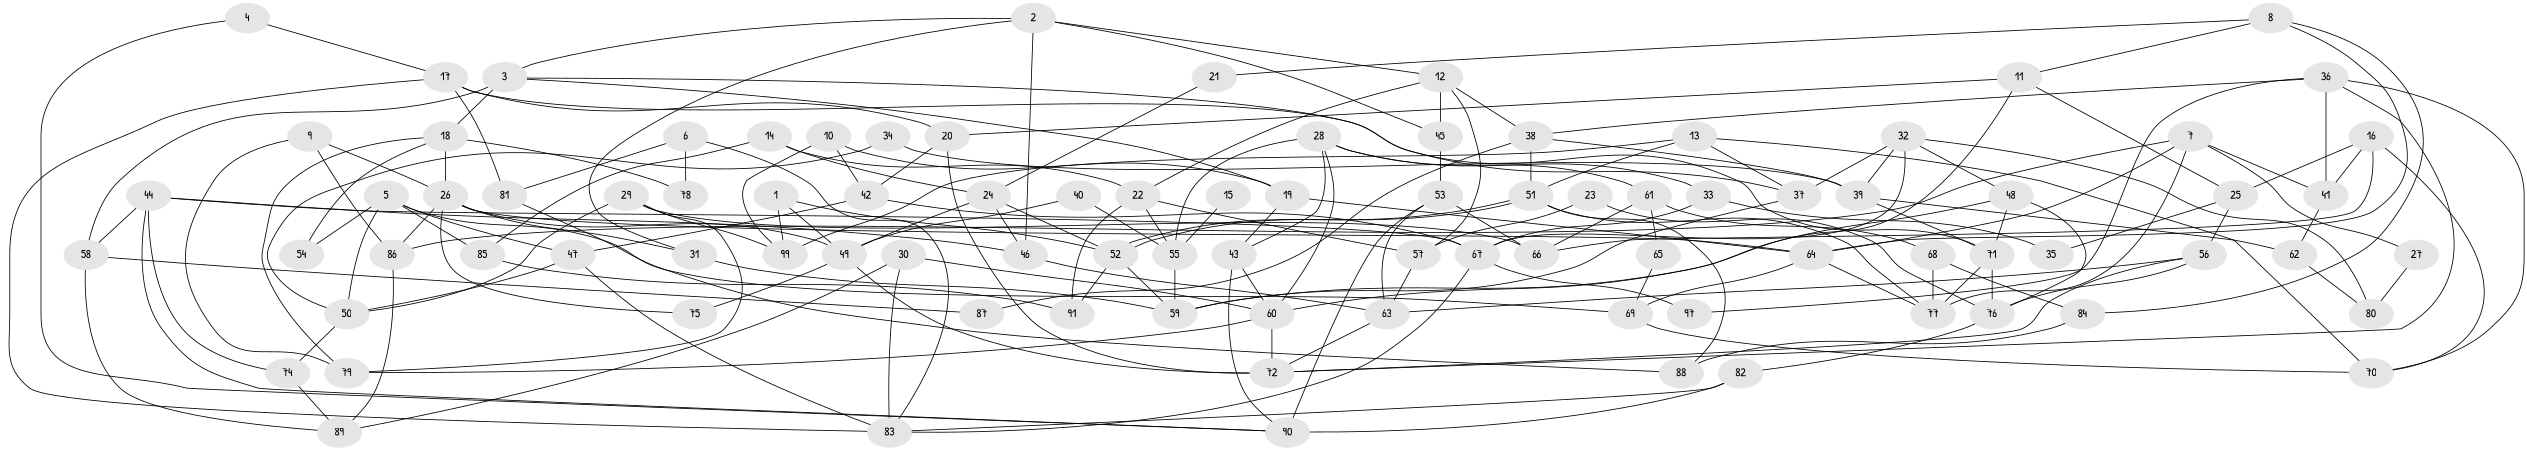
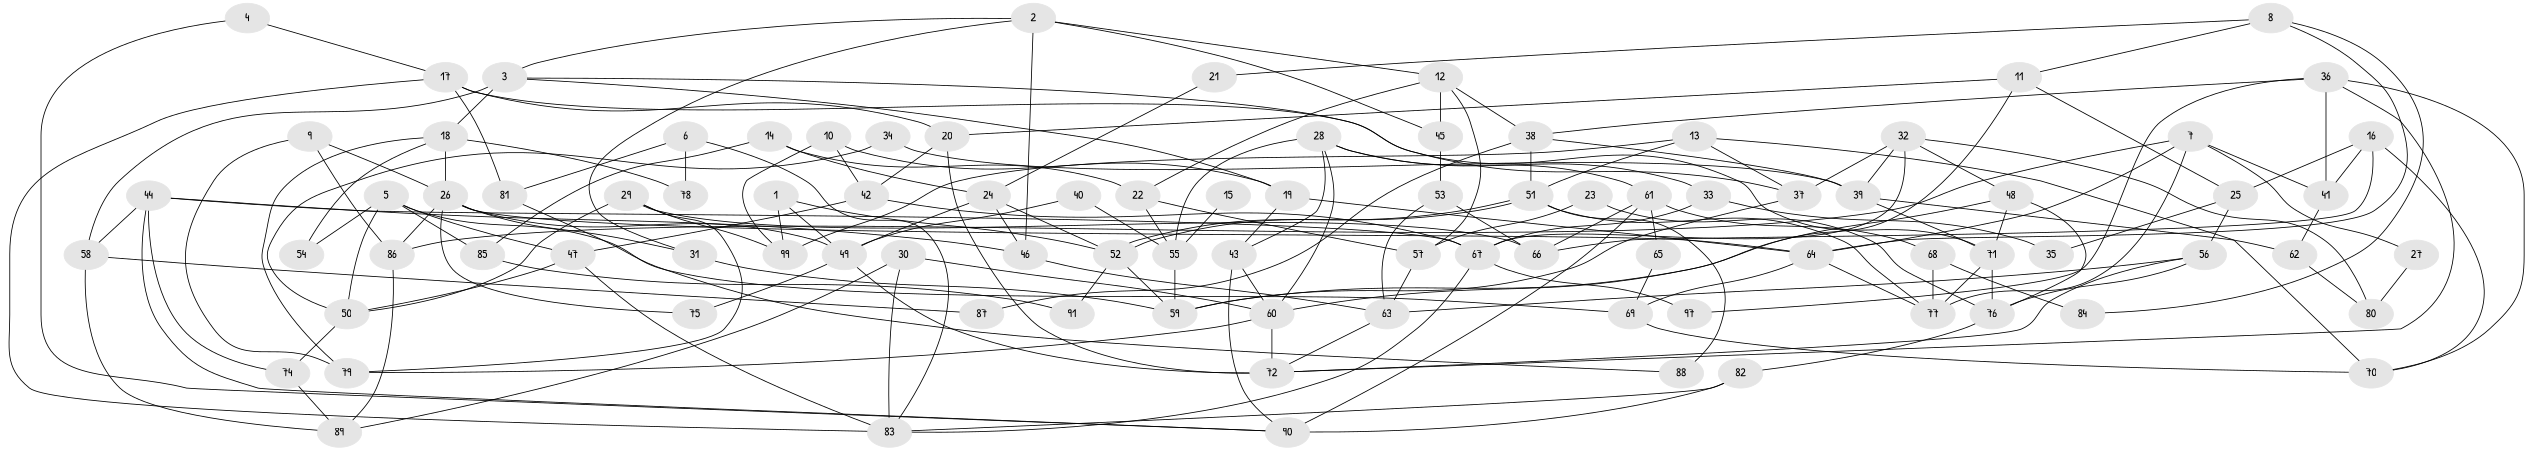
(1080, 253) -> none
(1338, 313) -> (1479, 327)
(1816, 342) -> none
